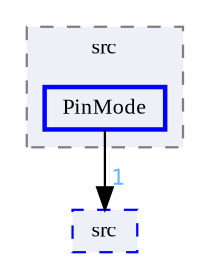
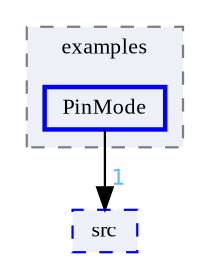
(105, 48) -> (105, 48)
